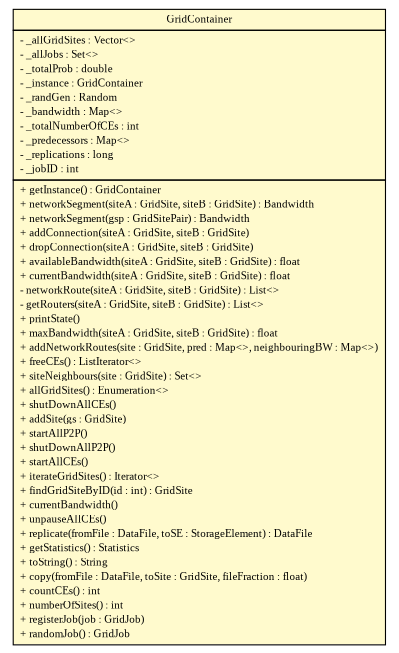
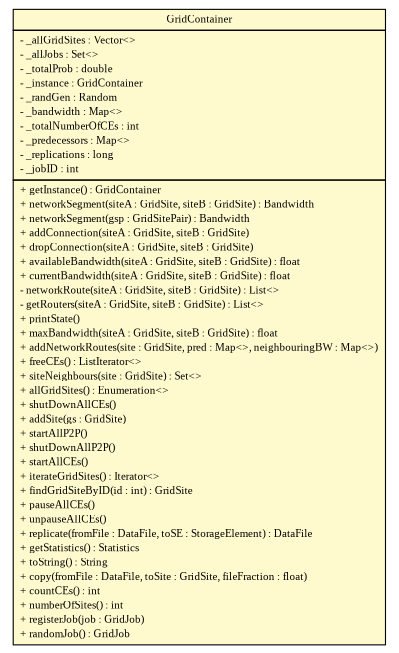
(69, 505) -> (58, 505)
